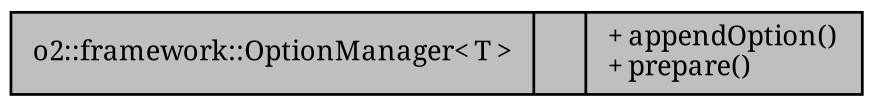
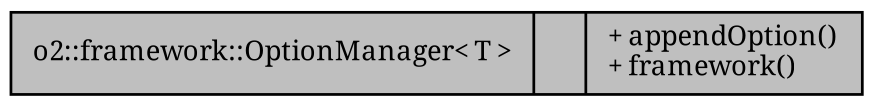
(680, 67) -> (704, 67)
